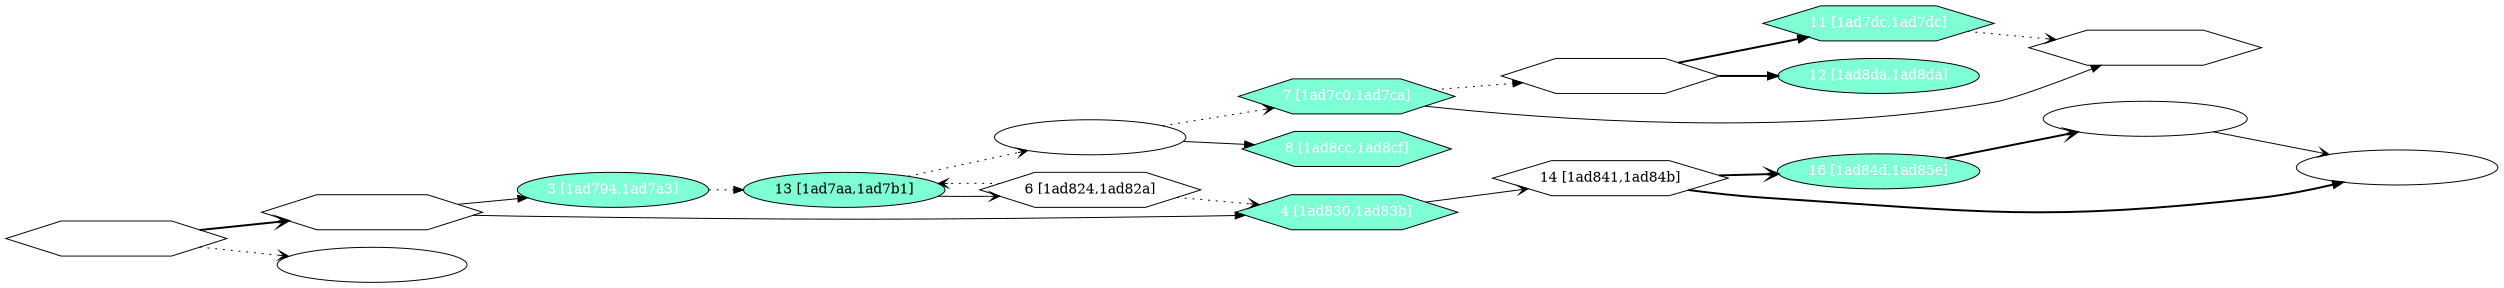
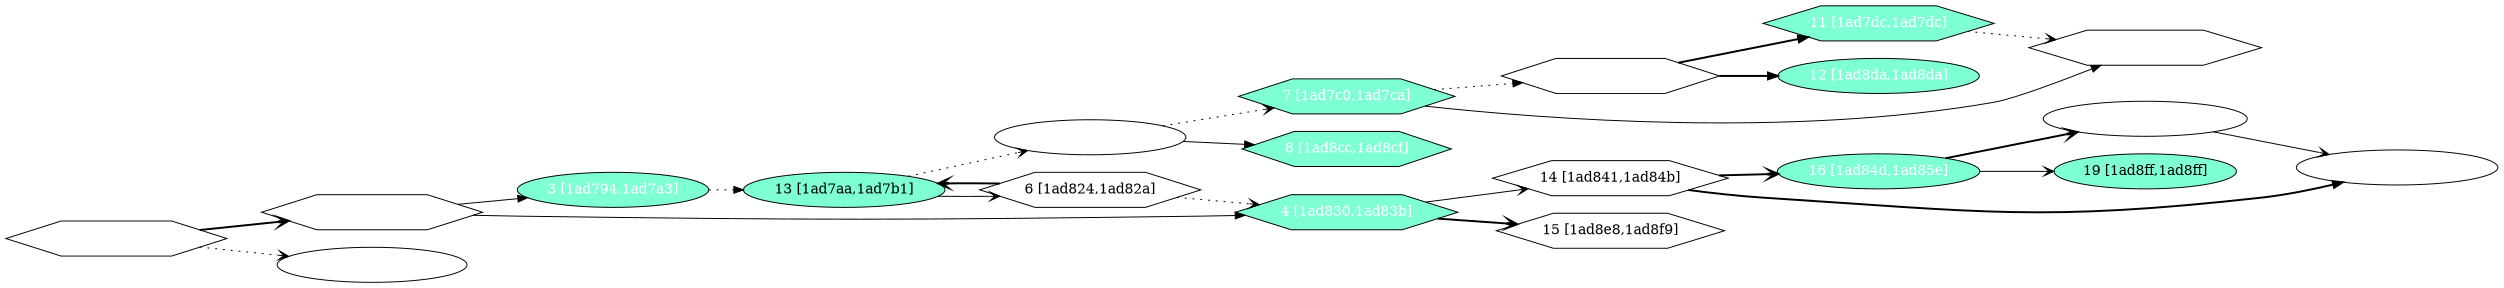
none -> (2145, 171)
(974, 183) -> (974, 183)
none -> (1610, 231)
